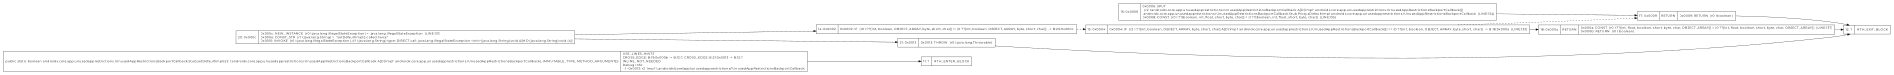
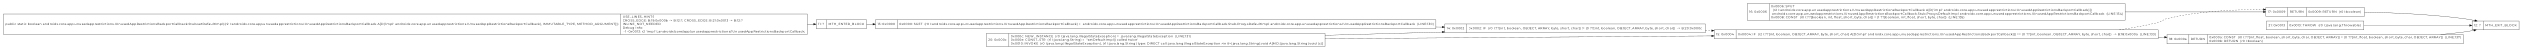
none -> (1156, 24)
(735, 41) -> (1518, 37)
